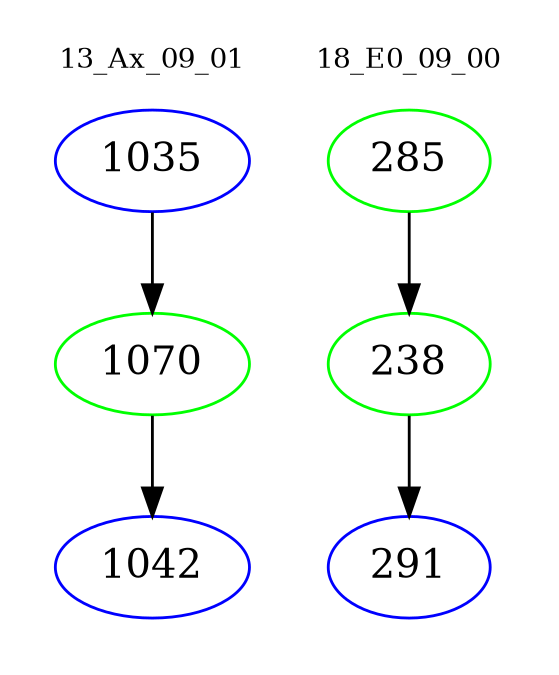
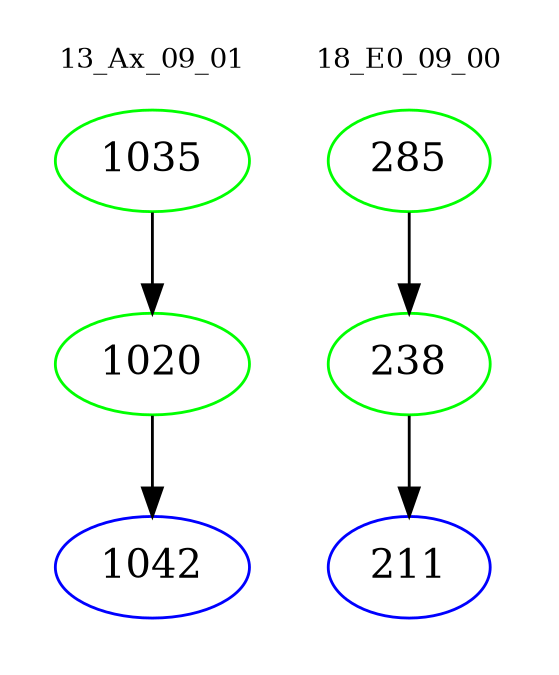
(152, 161) -> (152, 161)
(152, 364) -> (152, 364)
(409, 567) -> (409, 567)
